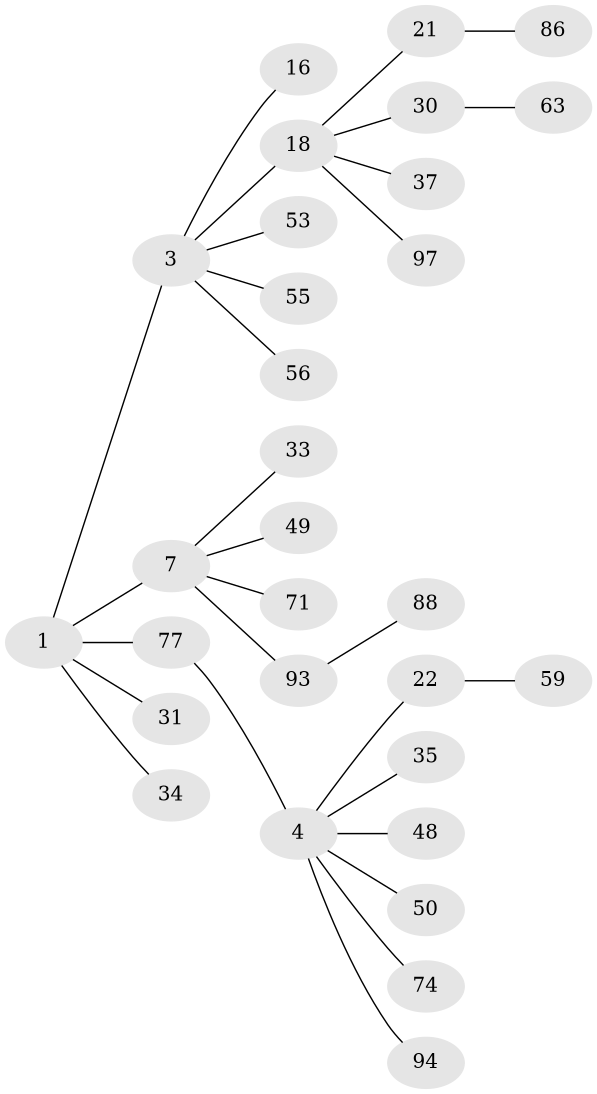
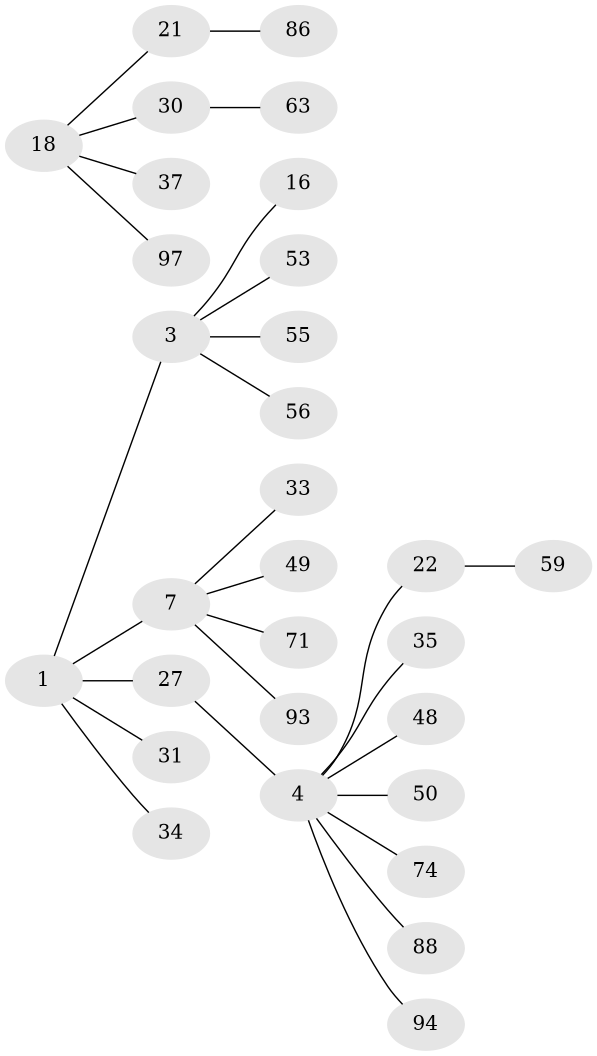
(235, 203) -> none
(171, 643) -> (171, 681)
(362, 643) -> (358, 874)
